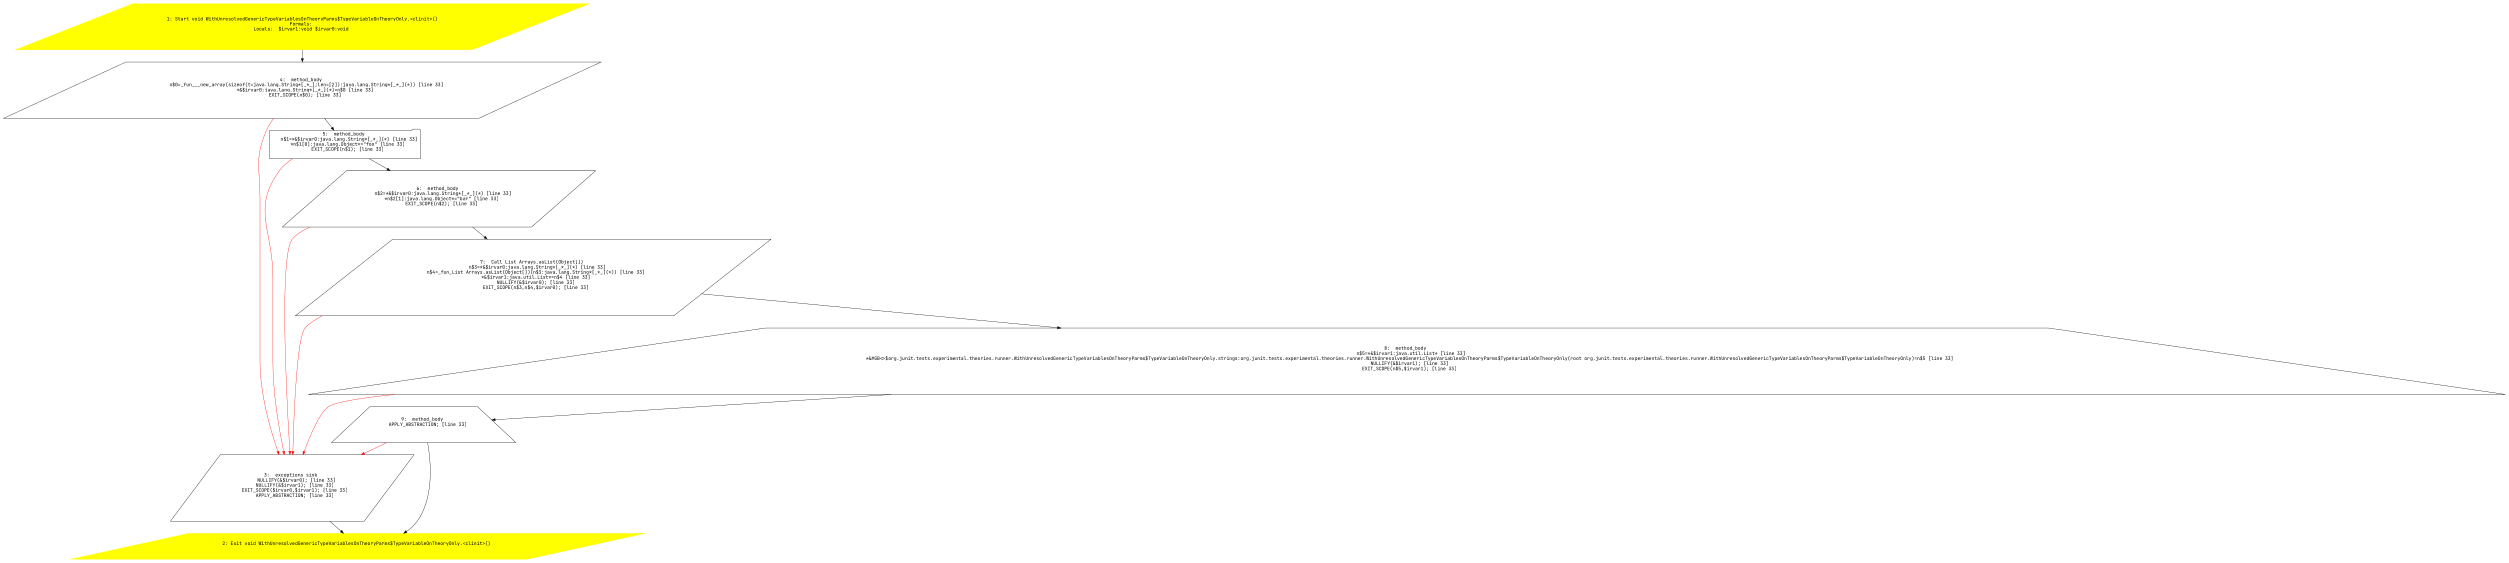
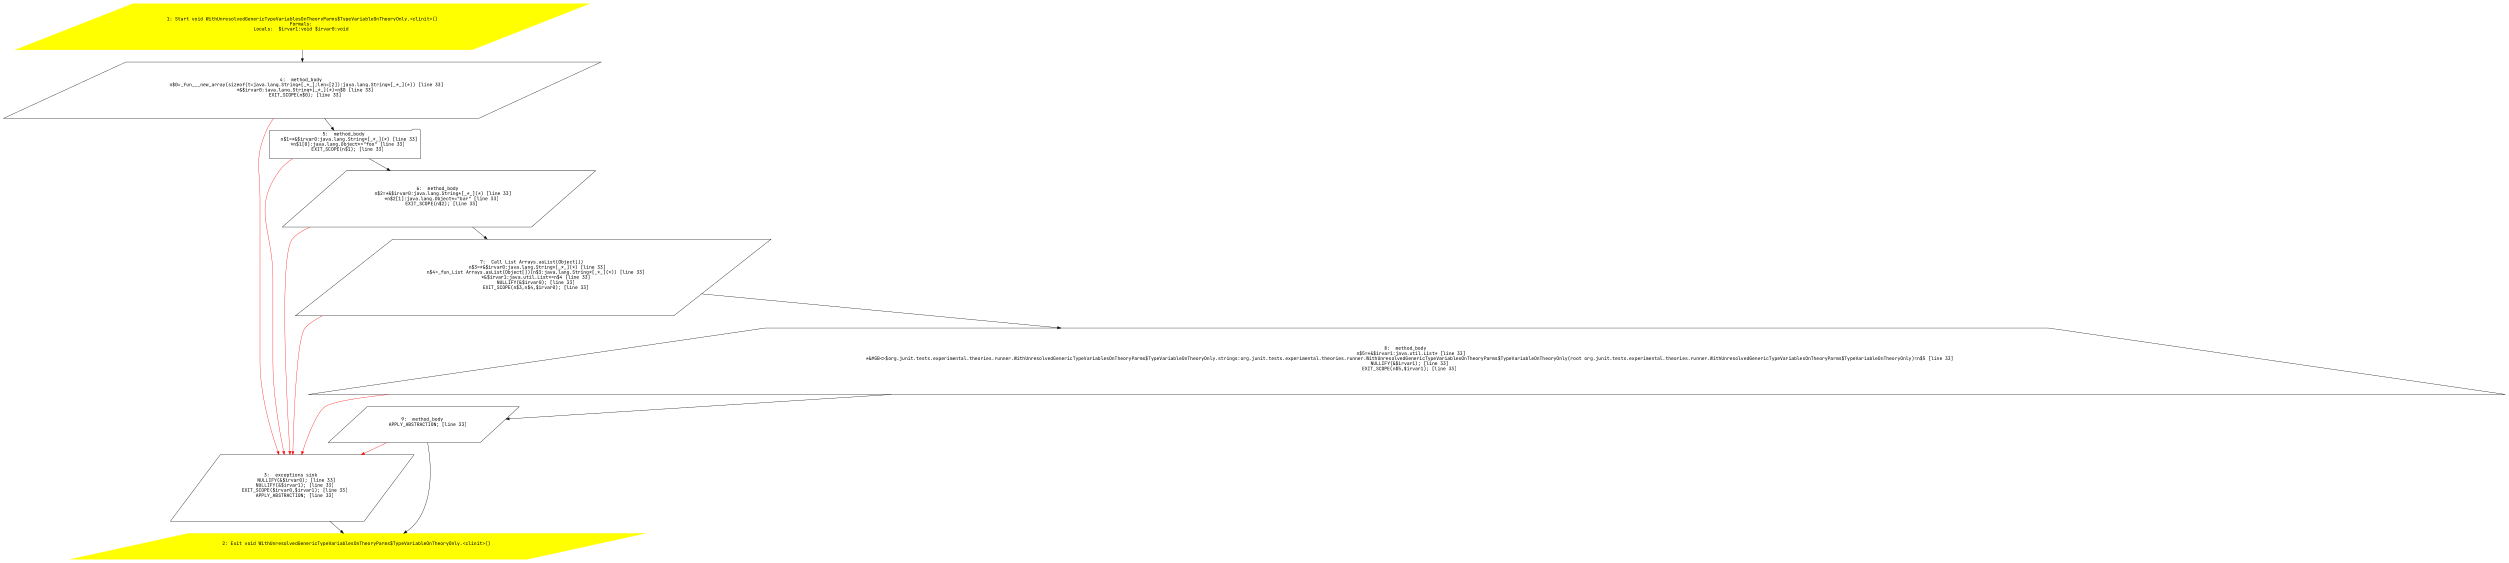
(424, 425) -> (424, 425)
